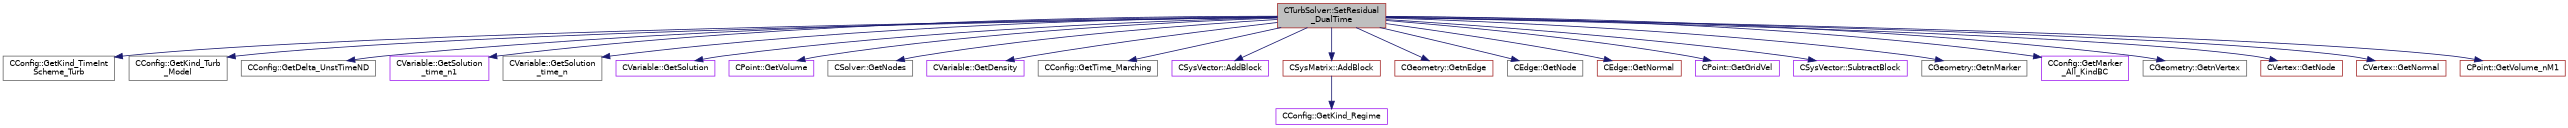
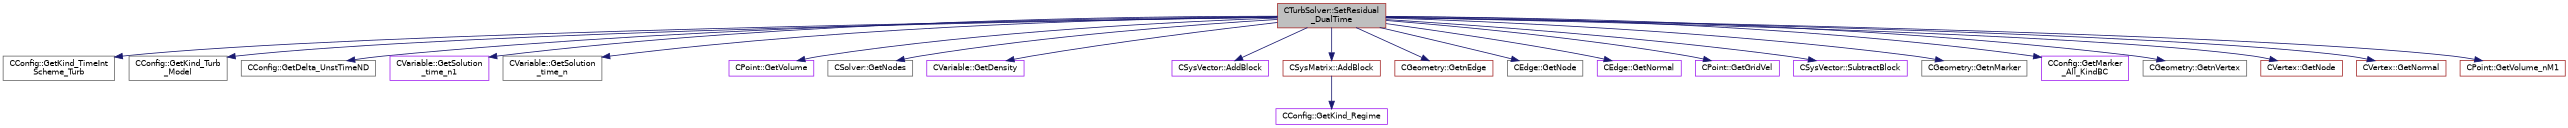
(665, 68) -> none
(1098, 68) -> none
(1639, 68) -> (1639, 68)
